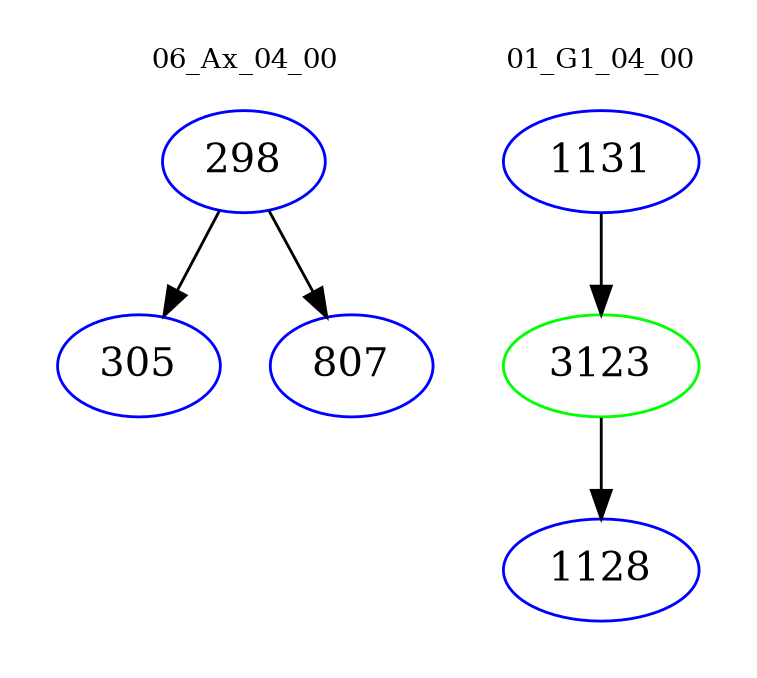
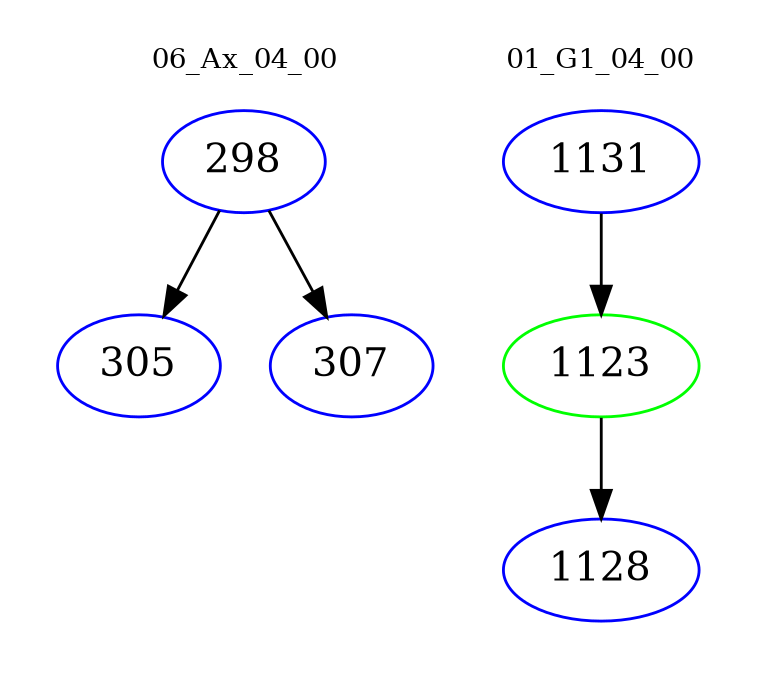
(352, 366) -> (352, 366)
(601, 366) -> (601, 366)
